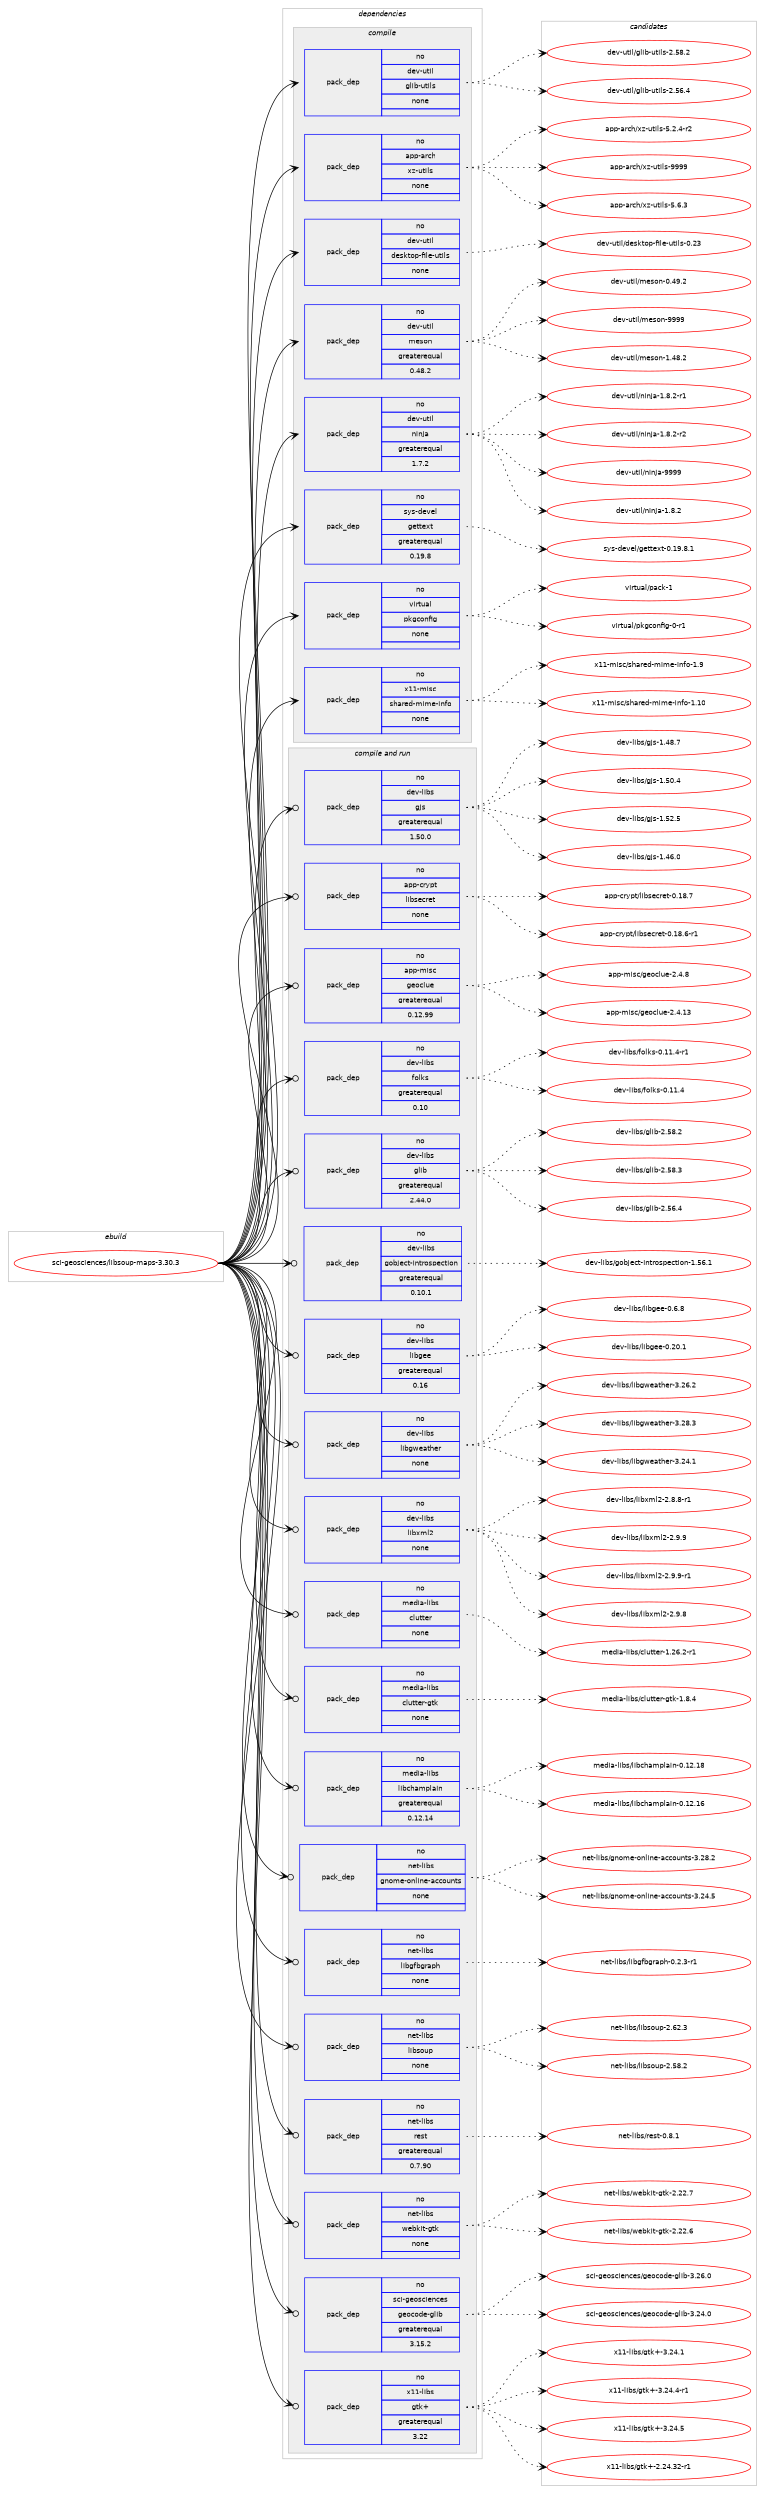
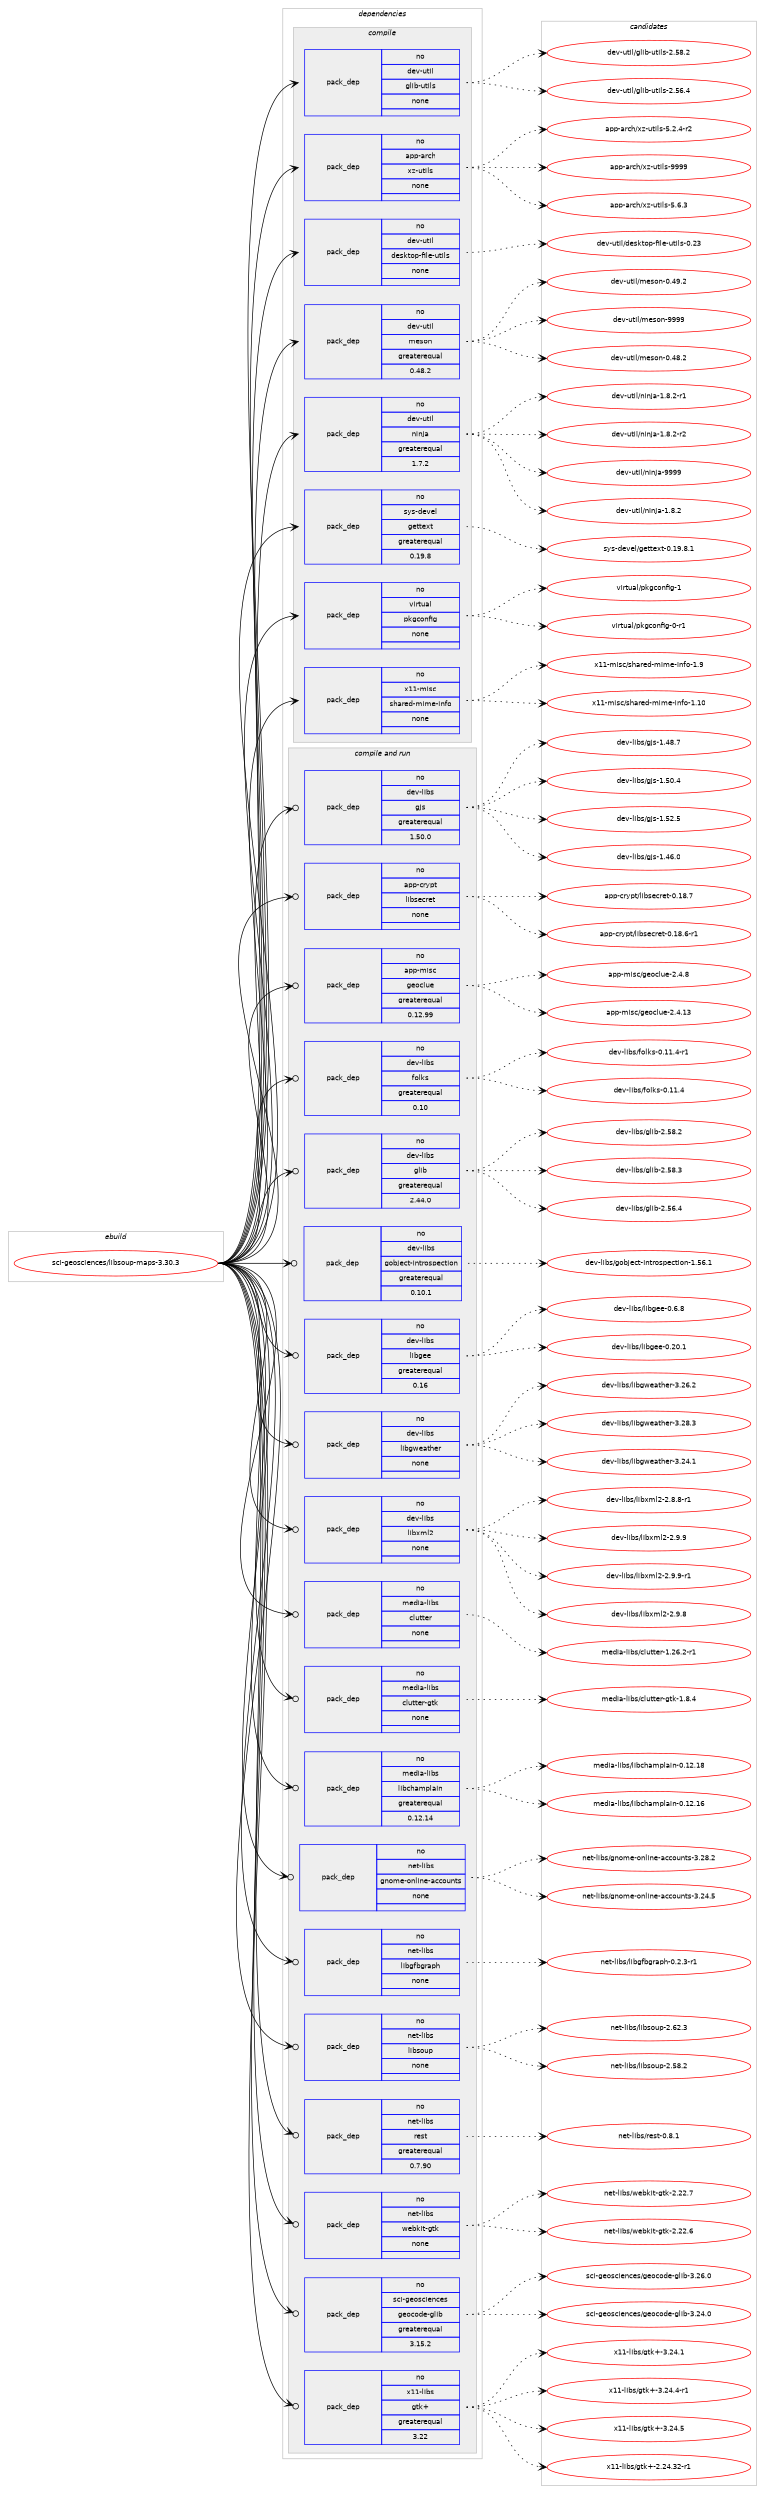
(649, 358) -> (649, 358)
(649, 588) -> (649, 588)
